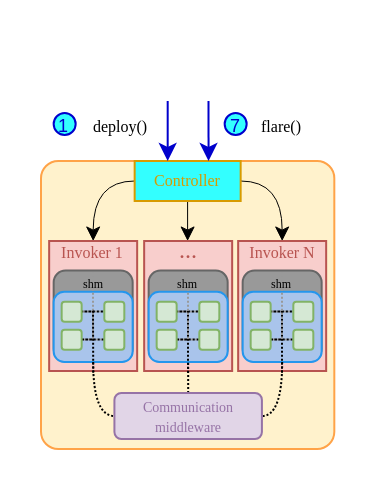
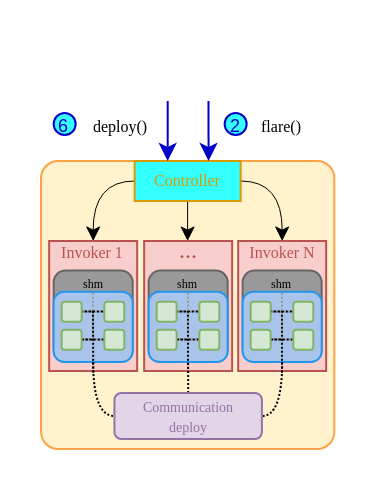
(66, 125) -> (66, 125)
(238, 125) -> (238, 125)
(189, 440) -> (189, 425)
